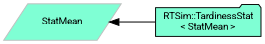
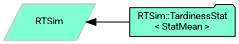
(62, 22) -> (50, 22)
